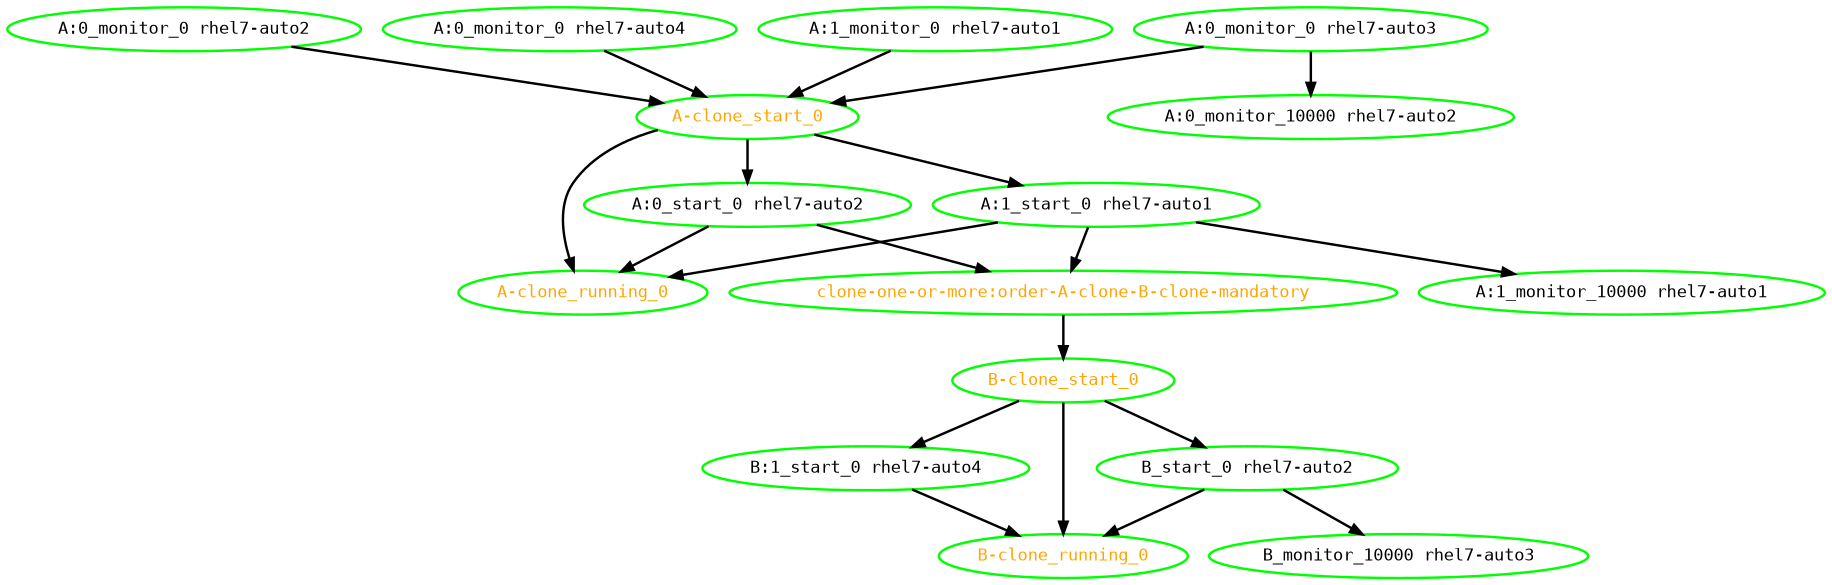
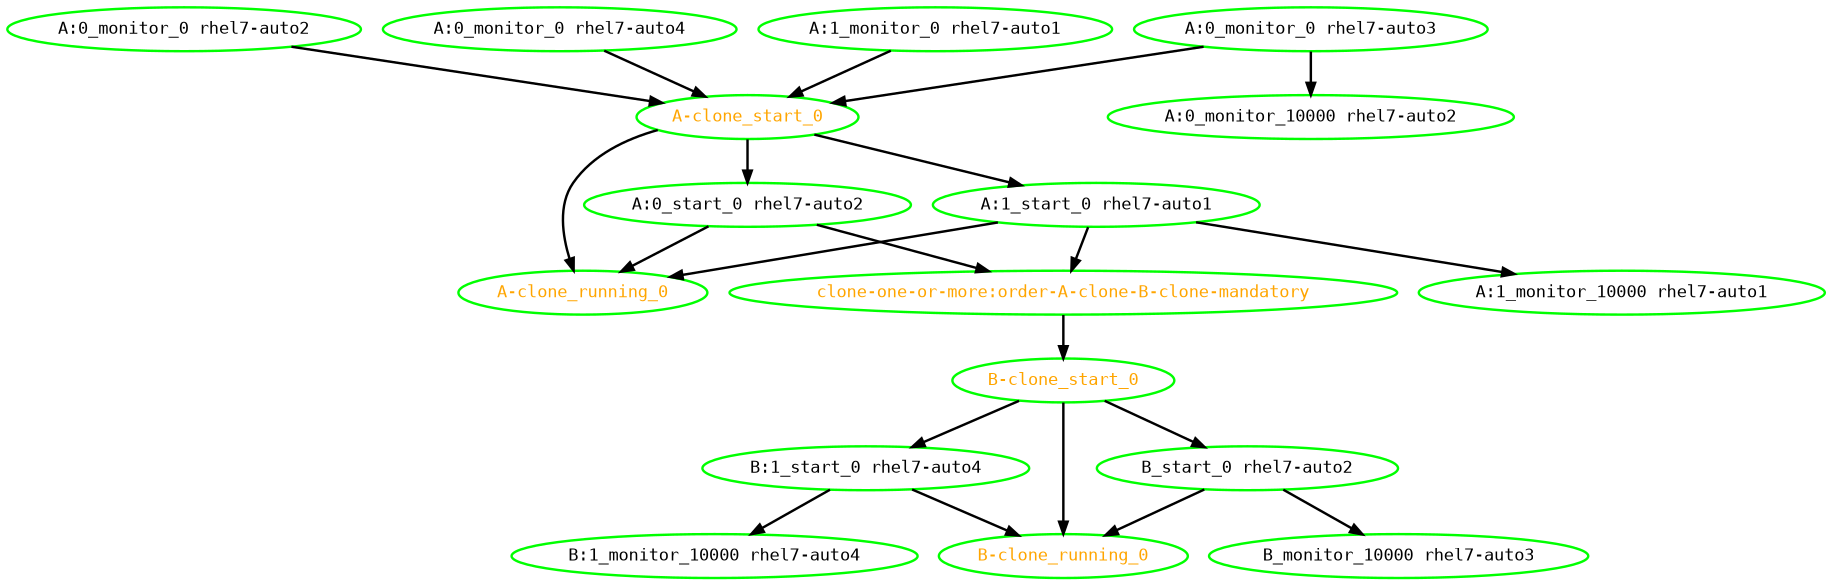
none -> (715, 556)
